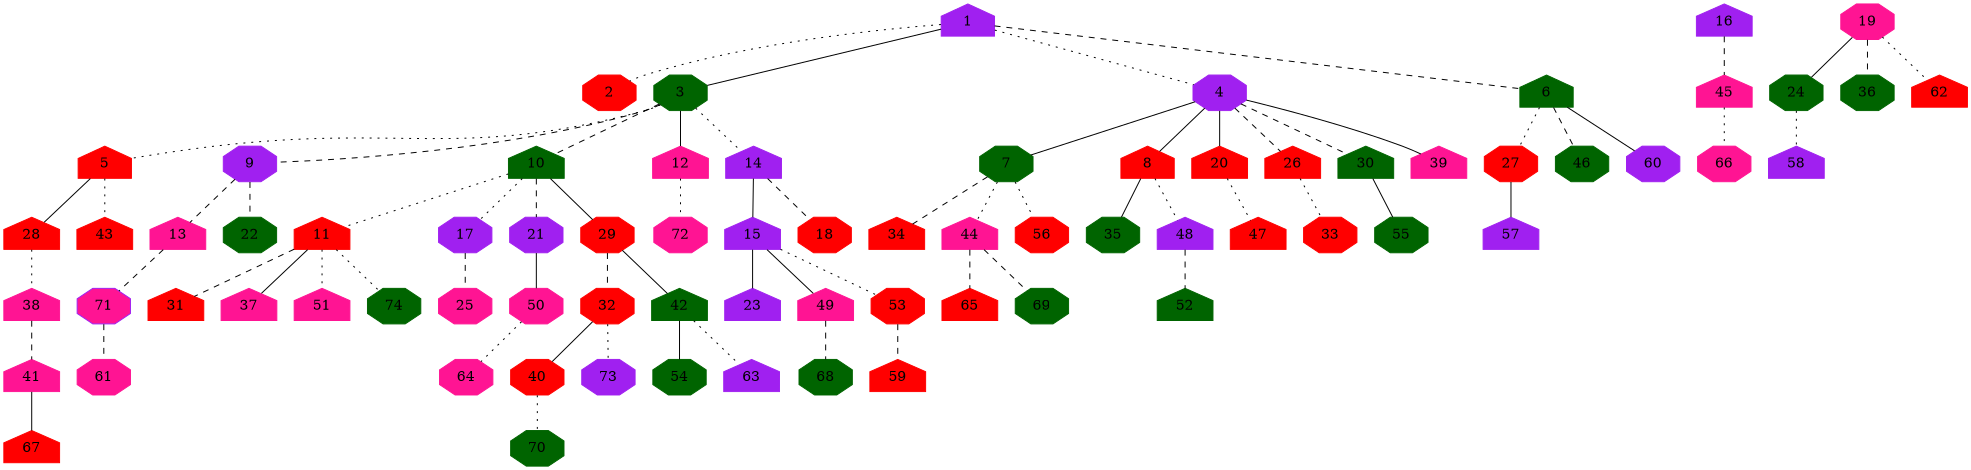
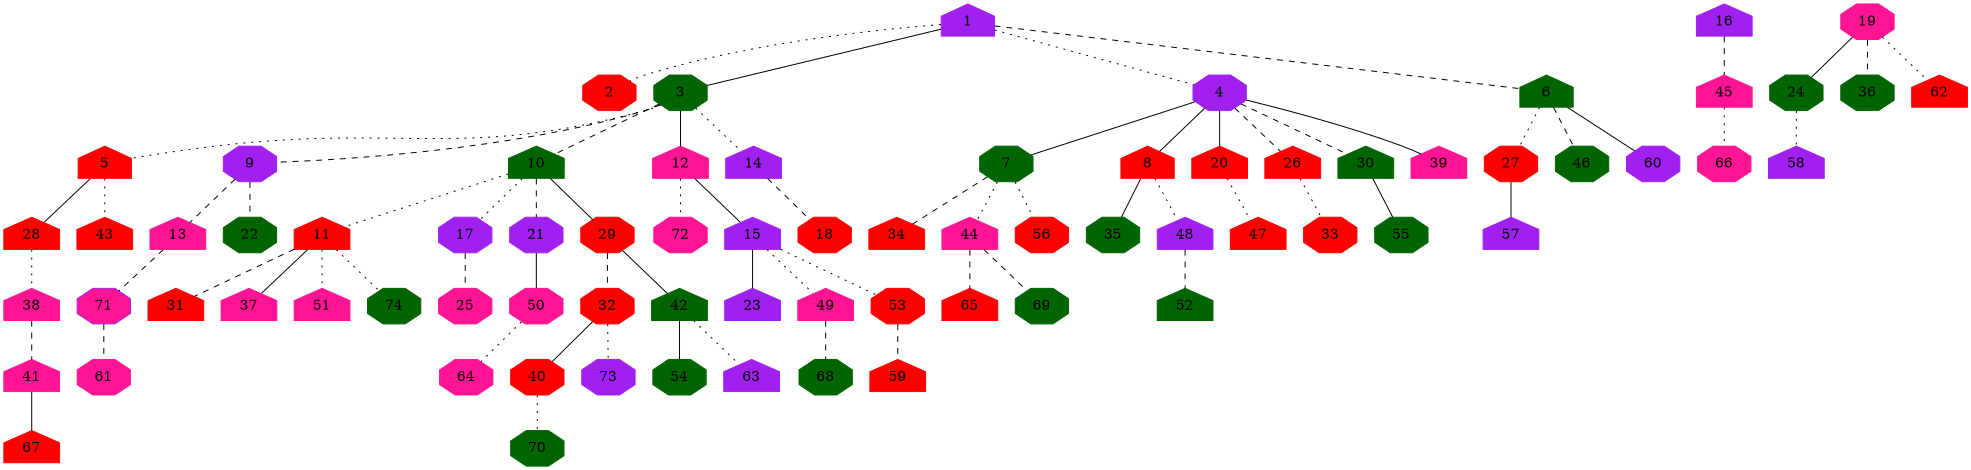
(753, 198) -> (718, 200)
(790, 272) -> (790, 272)
